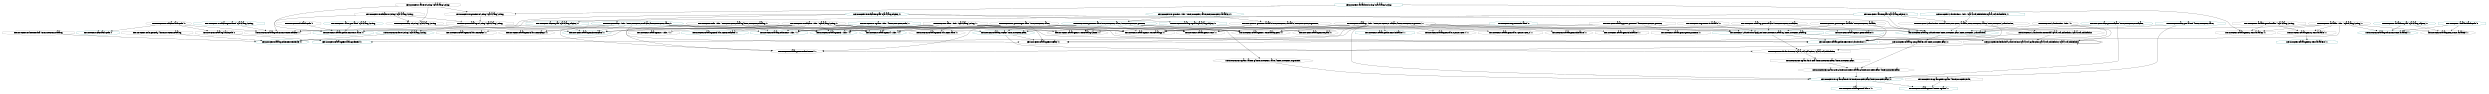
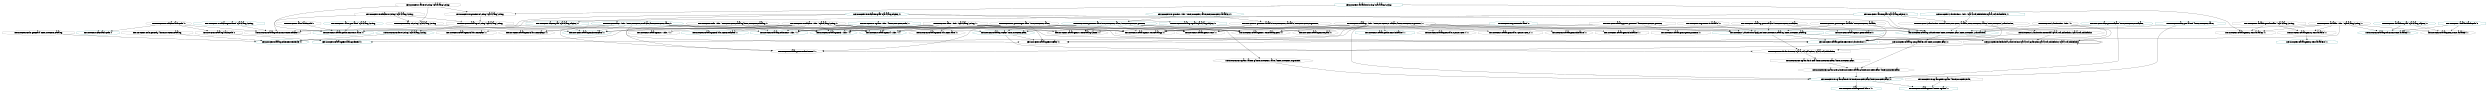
(299, 24) -> (299, 24)
(38, 33) -> (38, 33)
